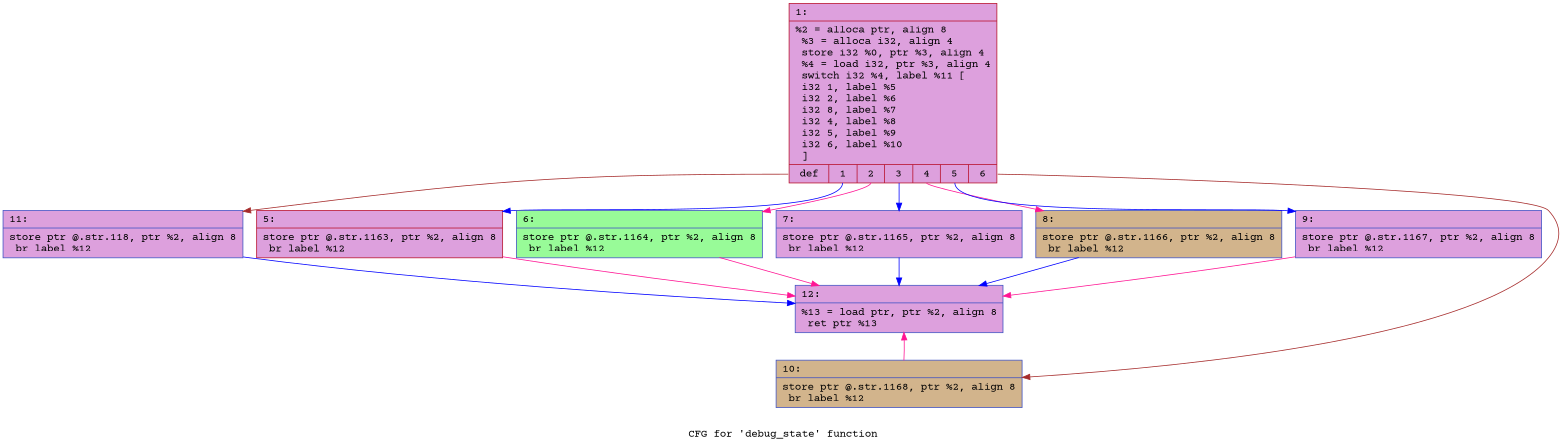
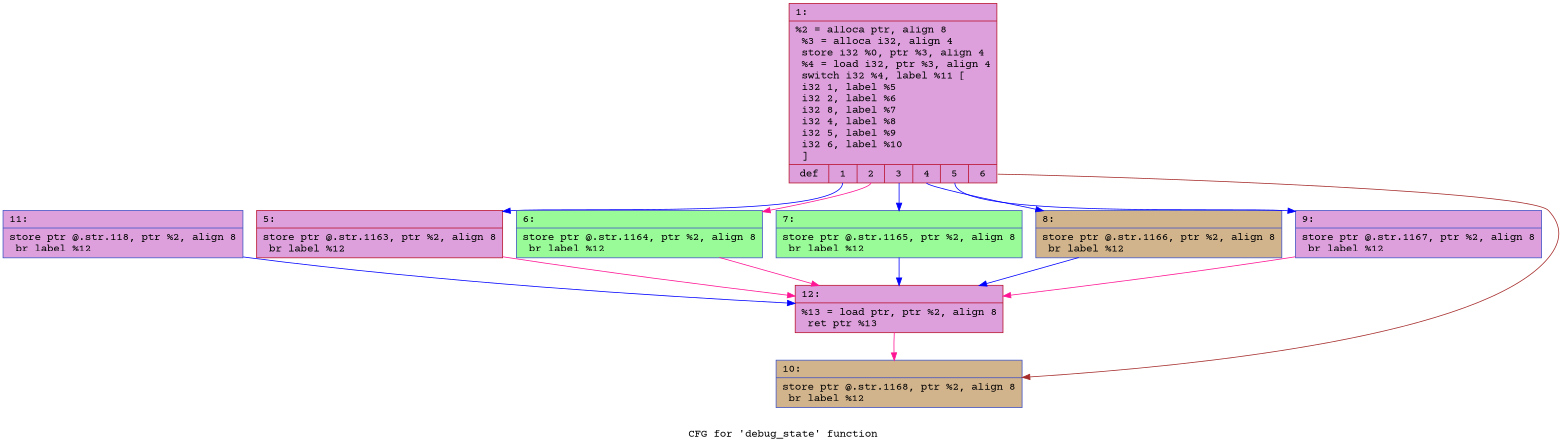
(519, 181) -> none
(956, 192) -> (956, 192)
(899, 234) -> (899, 234)
(899, 309) -> (899, 309)
(904, 350) -> (894, 343)
